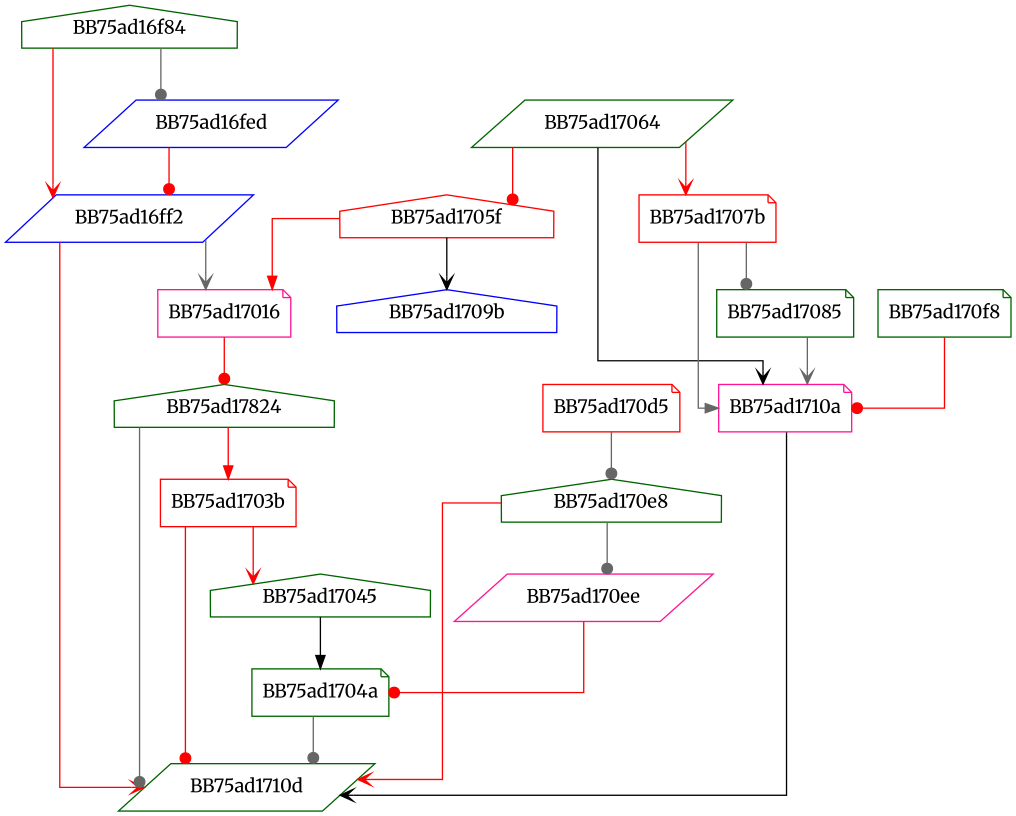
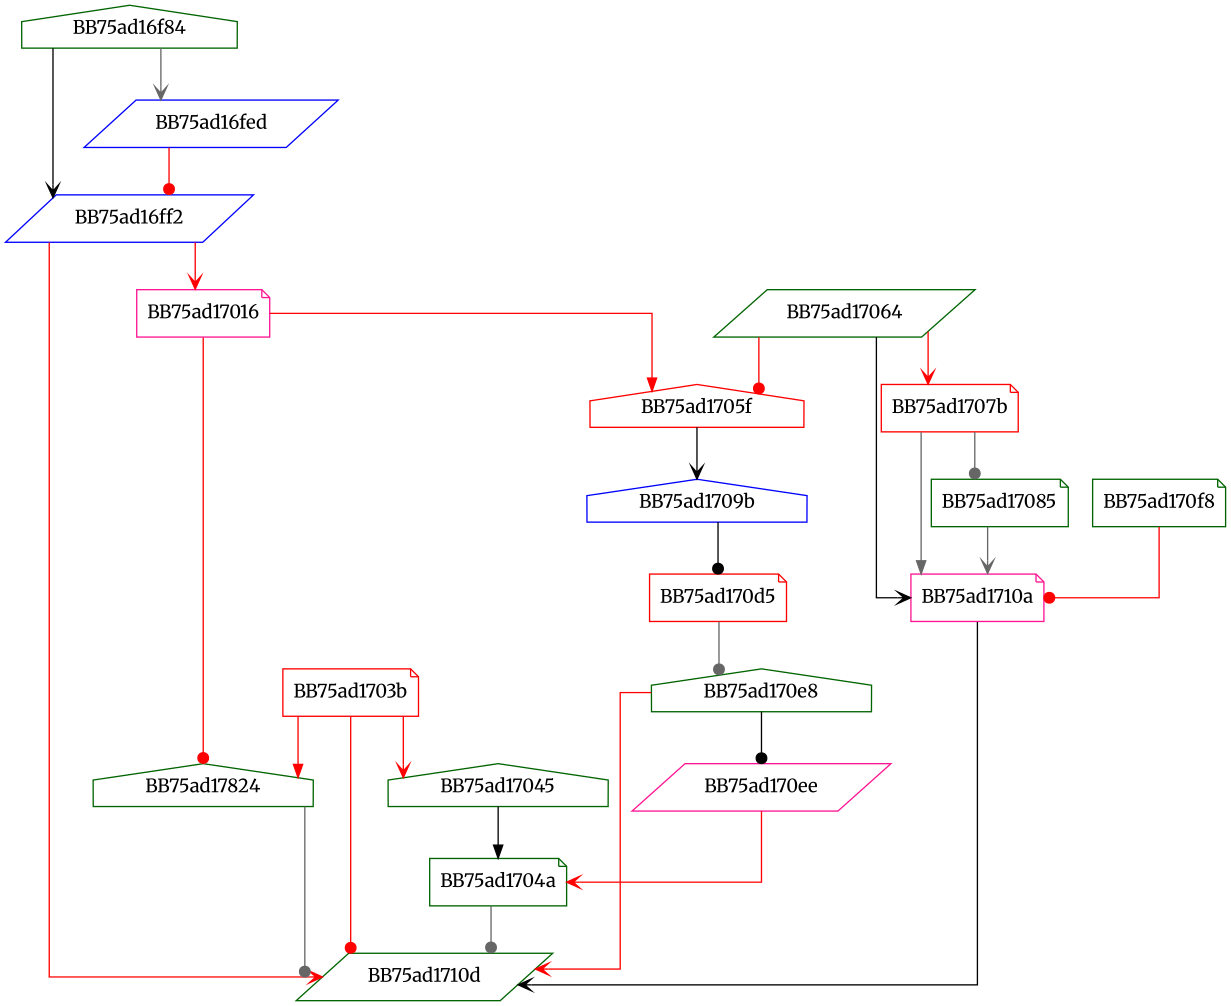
(161, 69) -> (161, 67)
(53, 116) -> (53, 116)
(277, 219) -> (493, 313)
(206, 258) -> (195, 259)
(228, 447) -> (298, 740)
(607, 543) -> (761, 732)
none -> (718, 543)
(527, 693) -> (706, 882)
